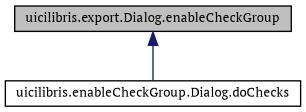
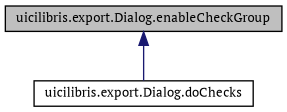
(153, 94) -> (144, 94)
